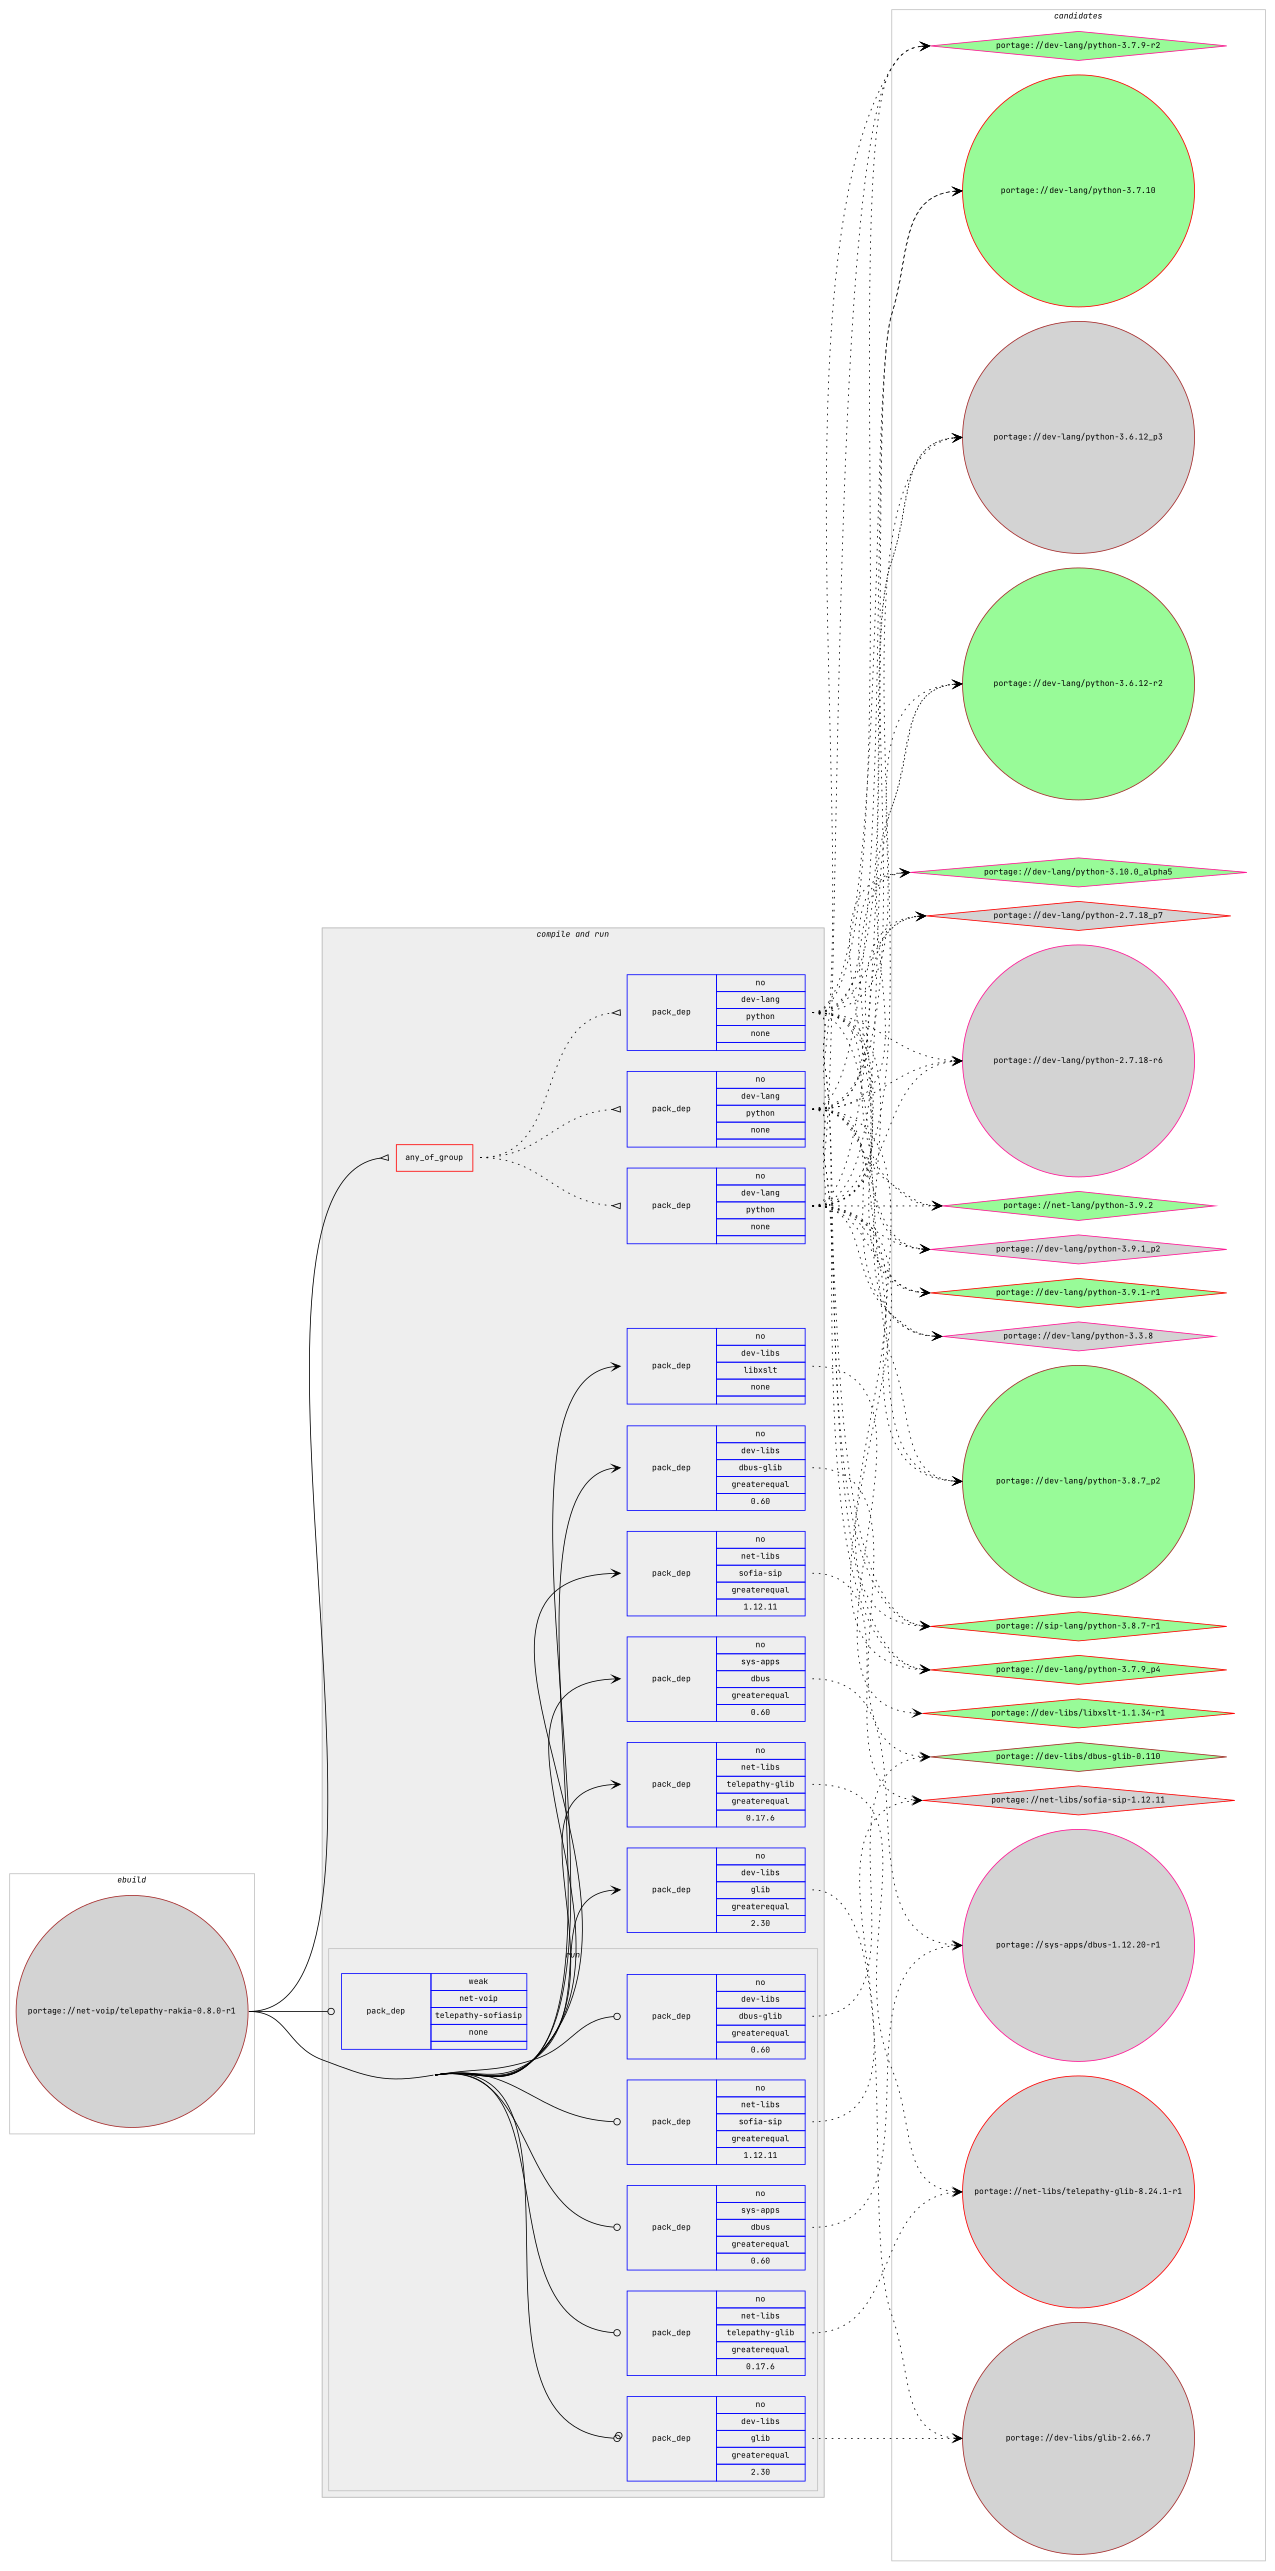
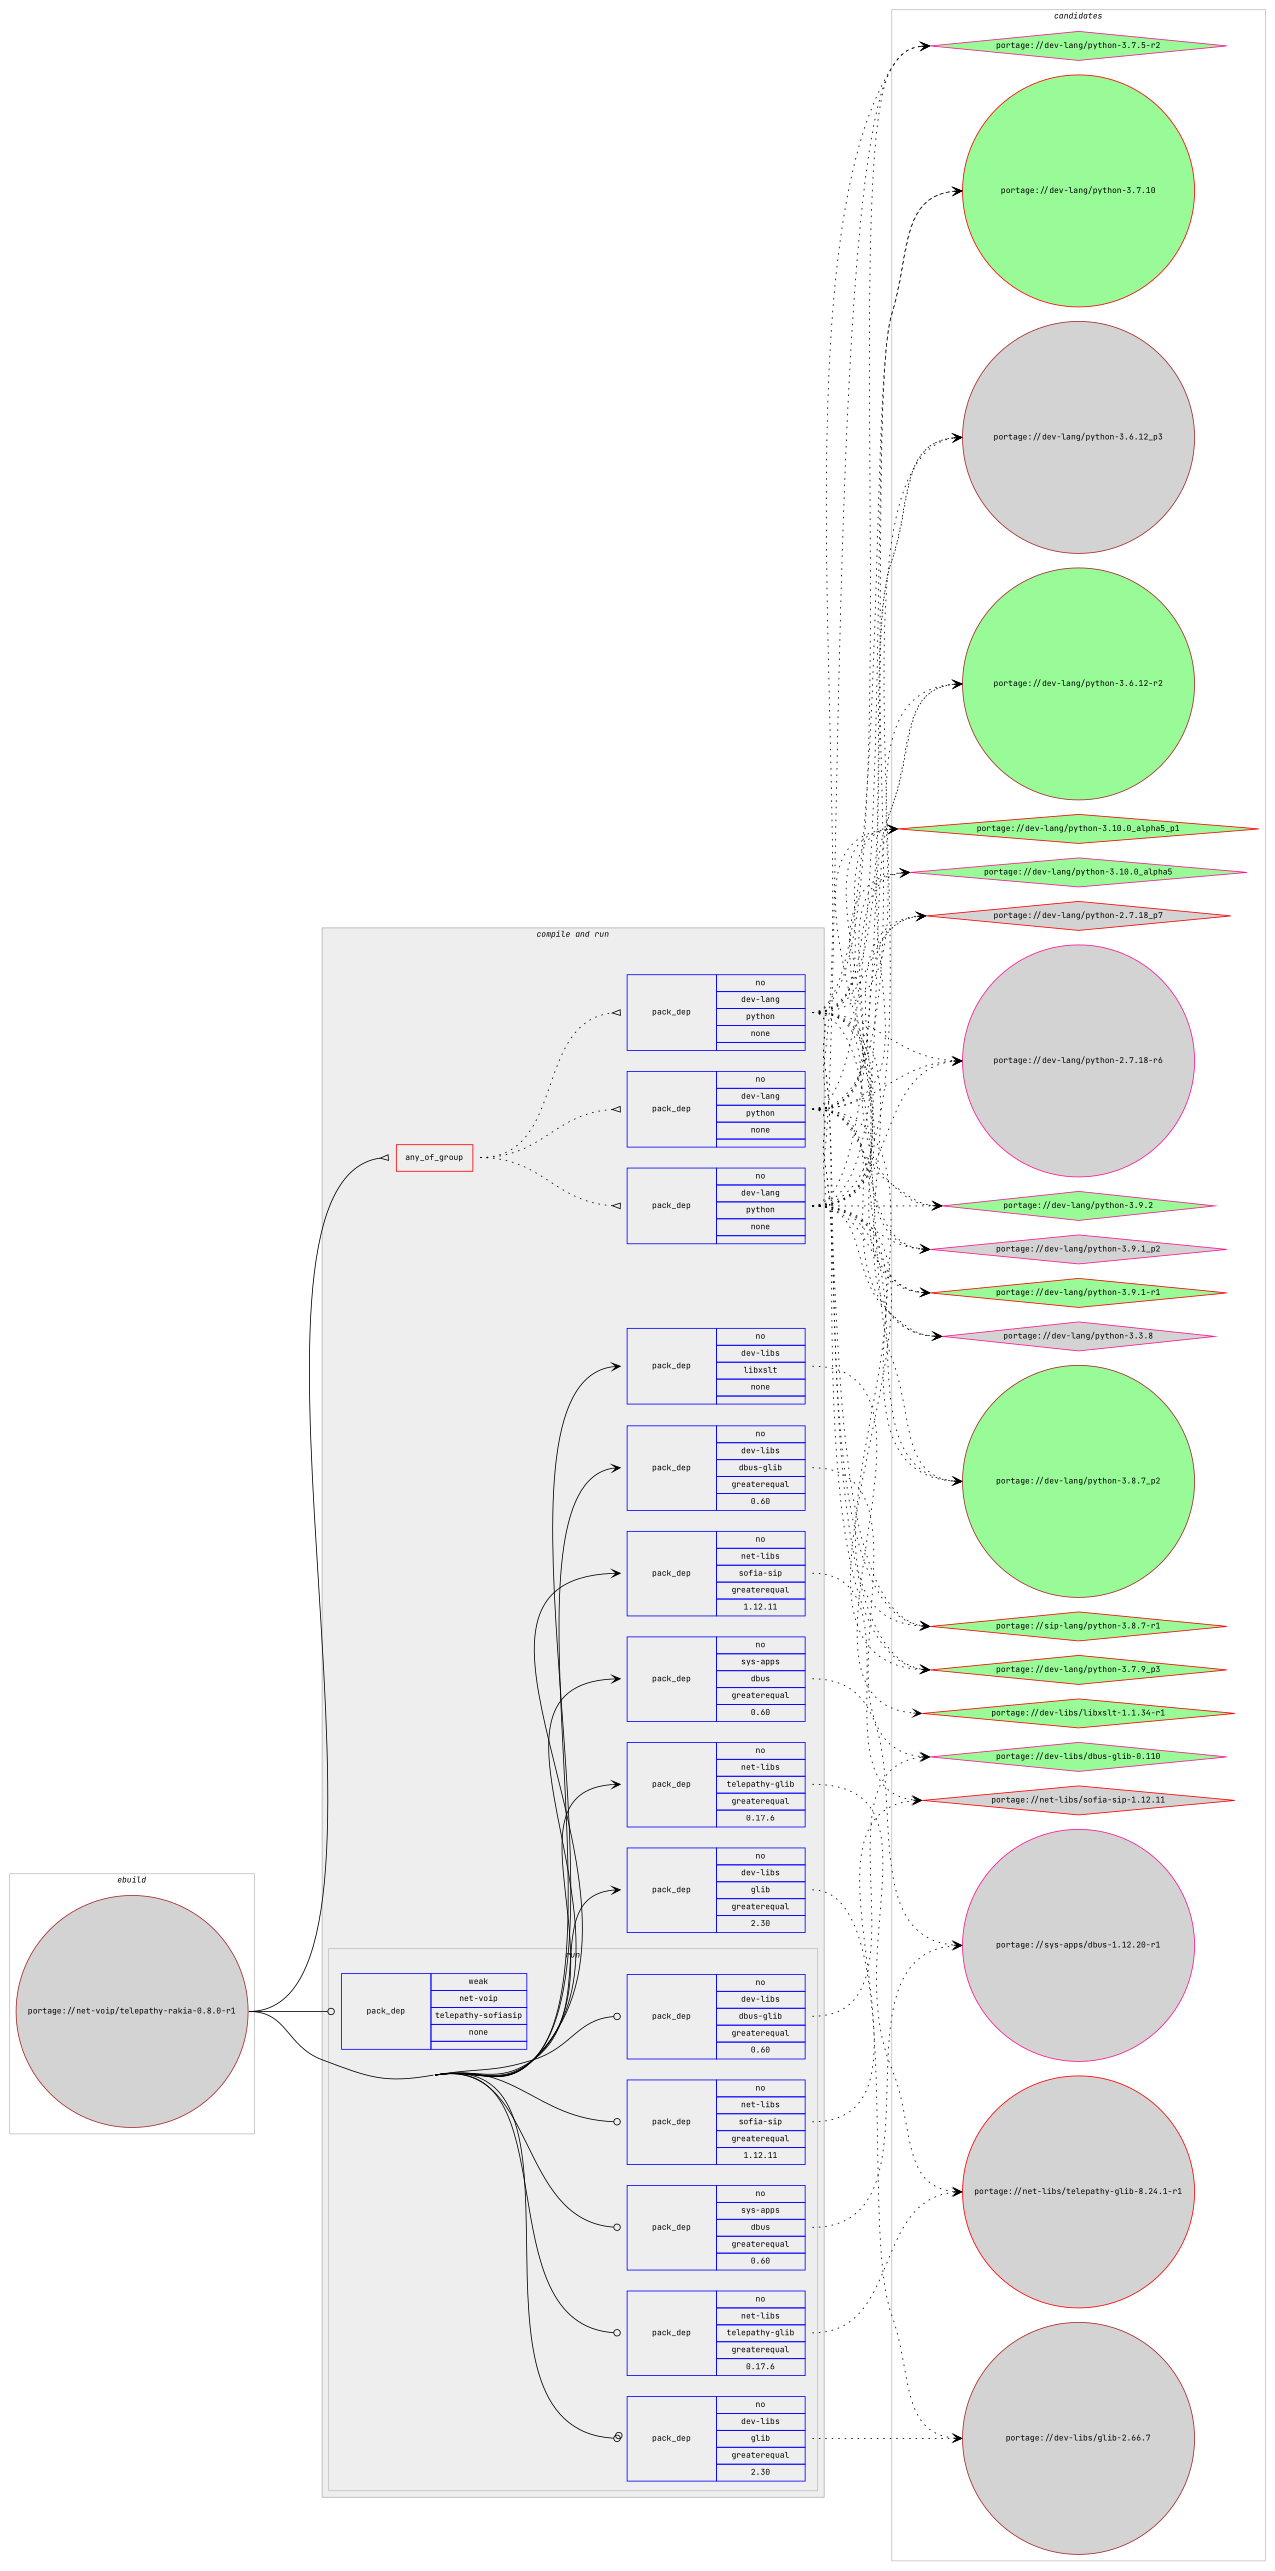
(1079, 46) -> (1079, 46)
none -> (1079, 829)
(1079, 1206) -> (1079, 1206)
(1079, 1670) -> (1079, 1670)
(1079, 1757) -> (1079, 1757)
